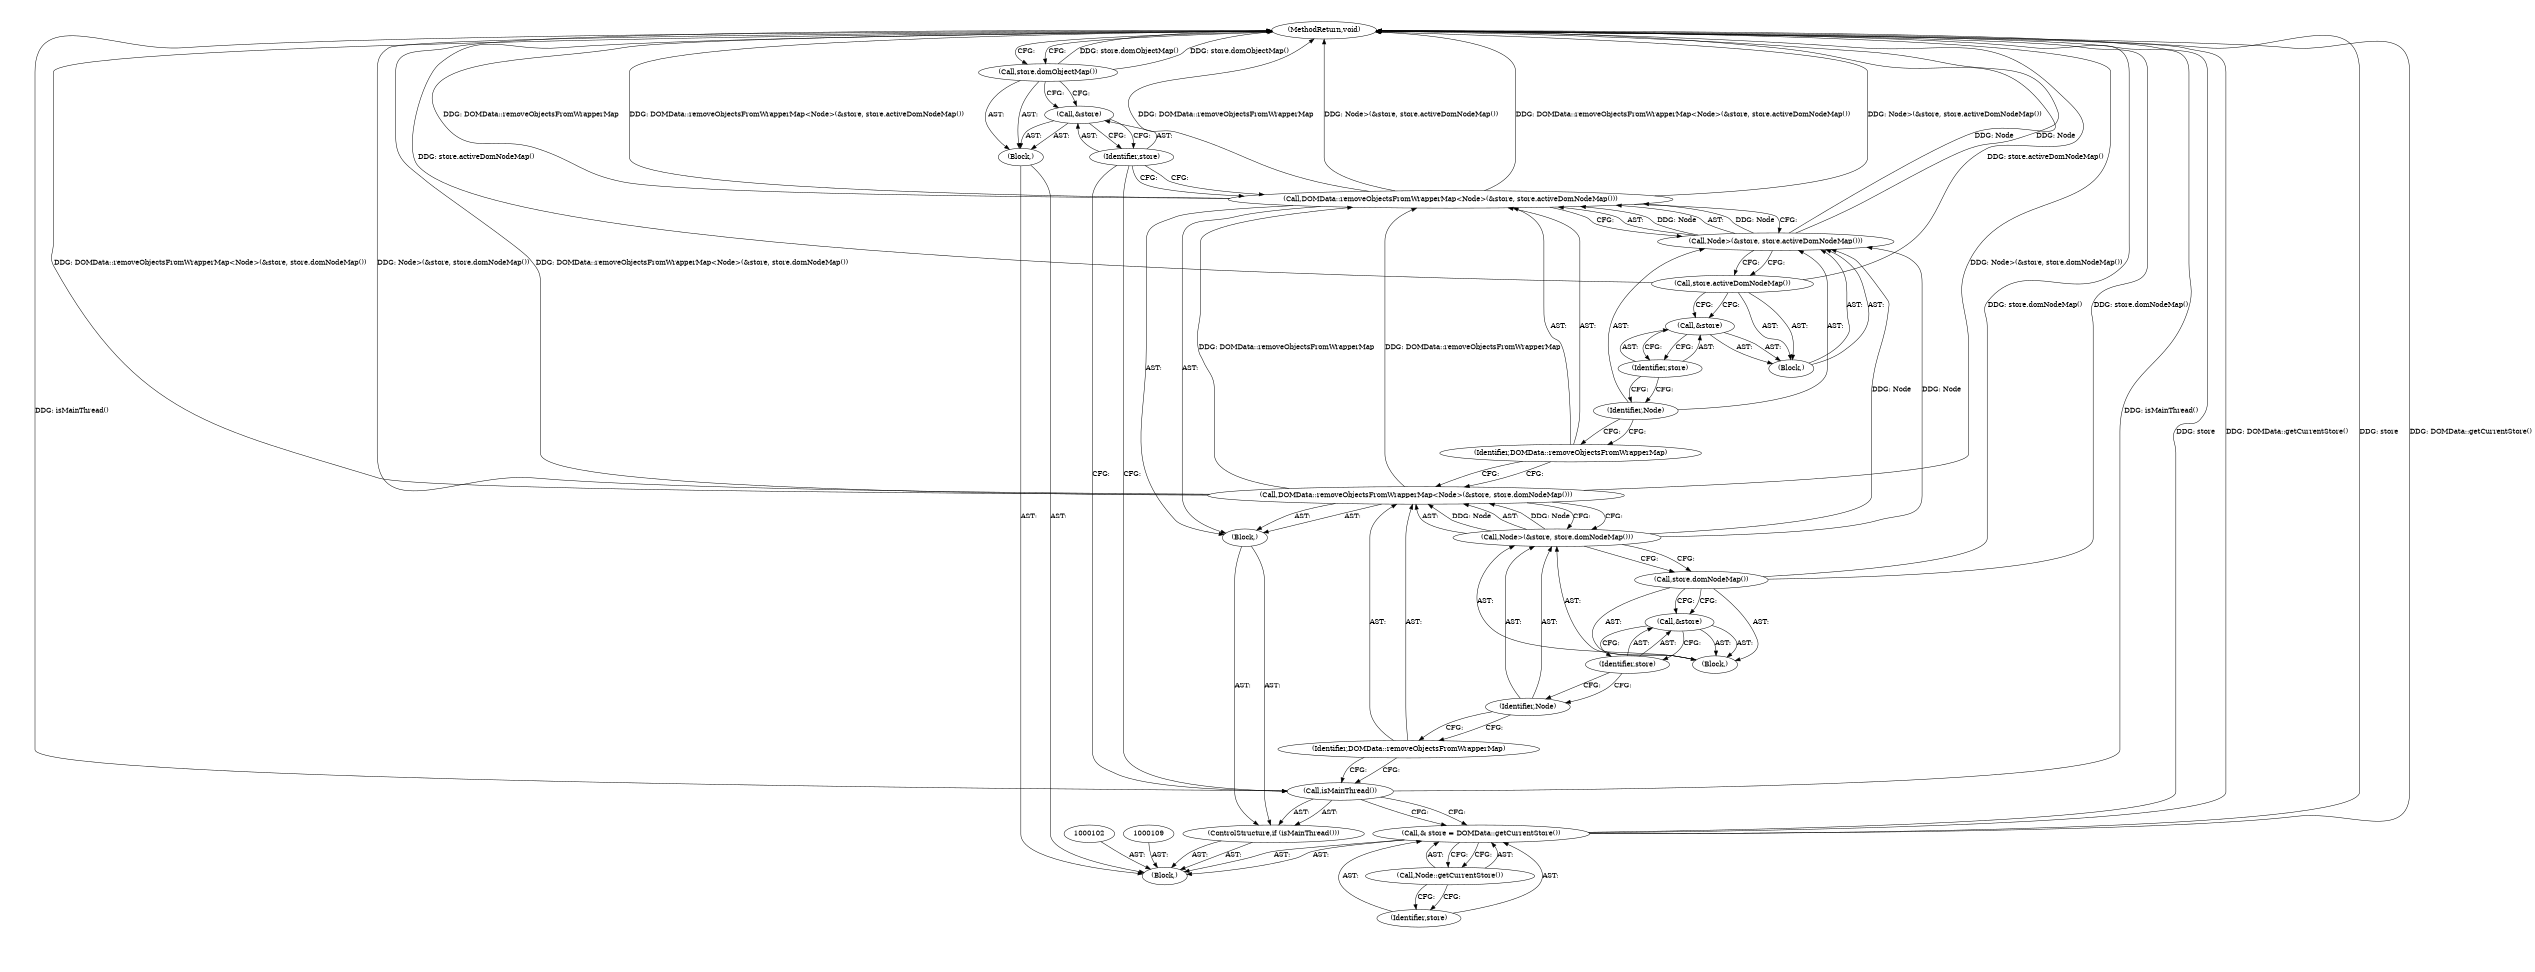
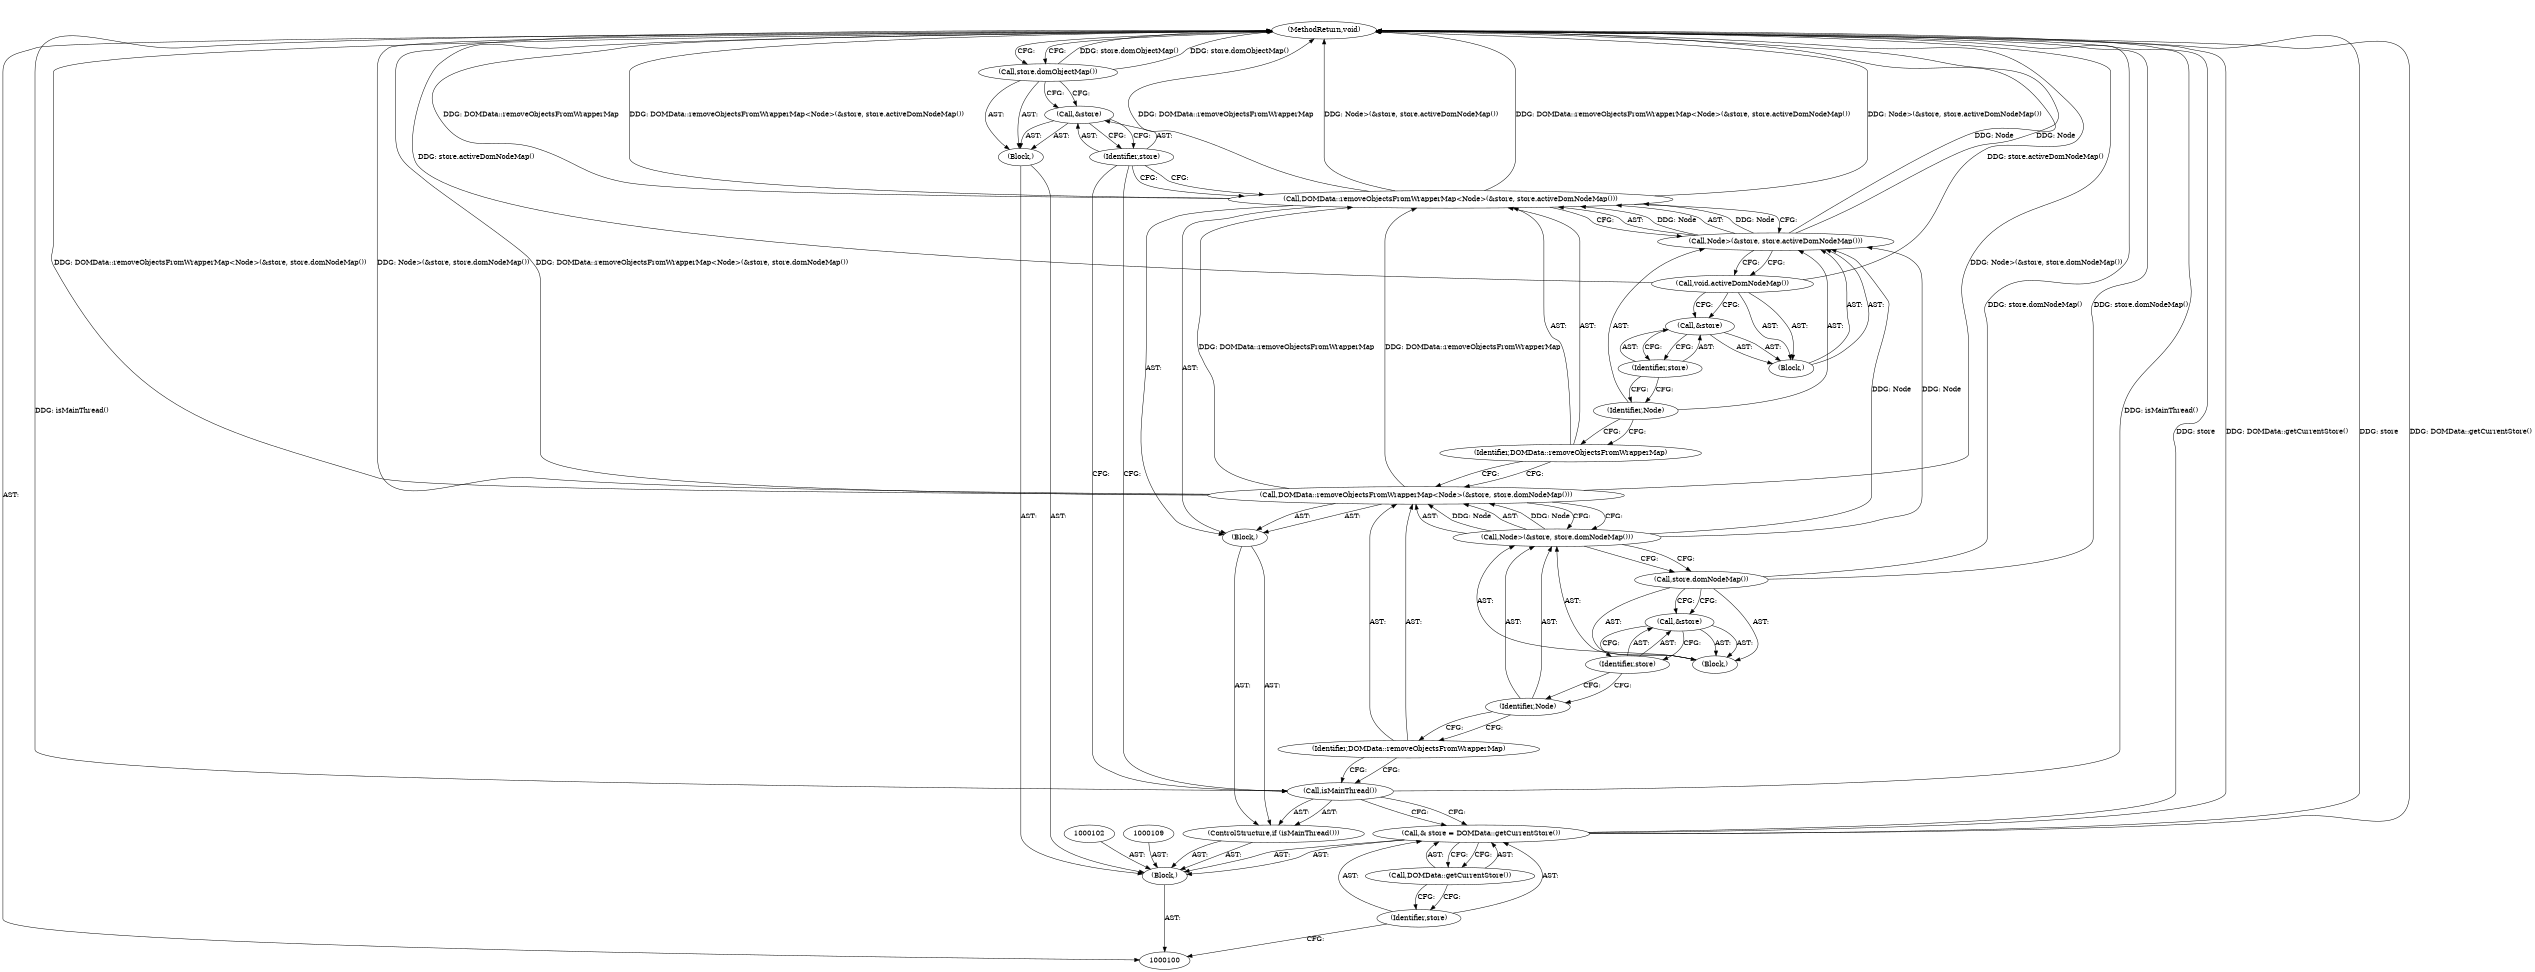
(1732, 284) -> (1732, 284)
(1450, 876) -> (1450, 876)
none -> (1165, 961)
